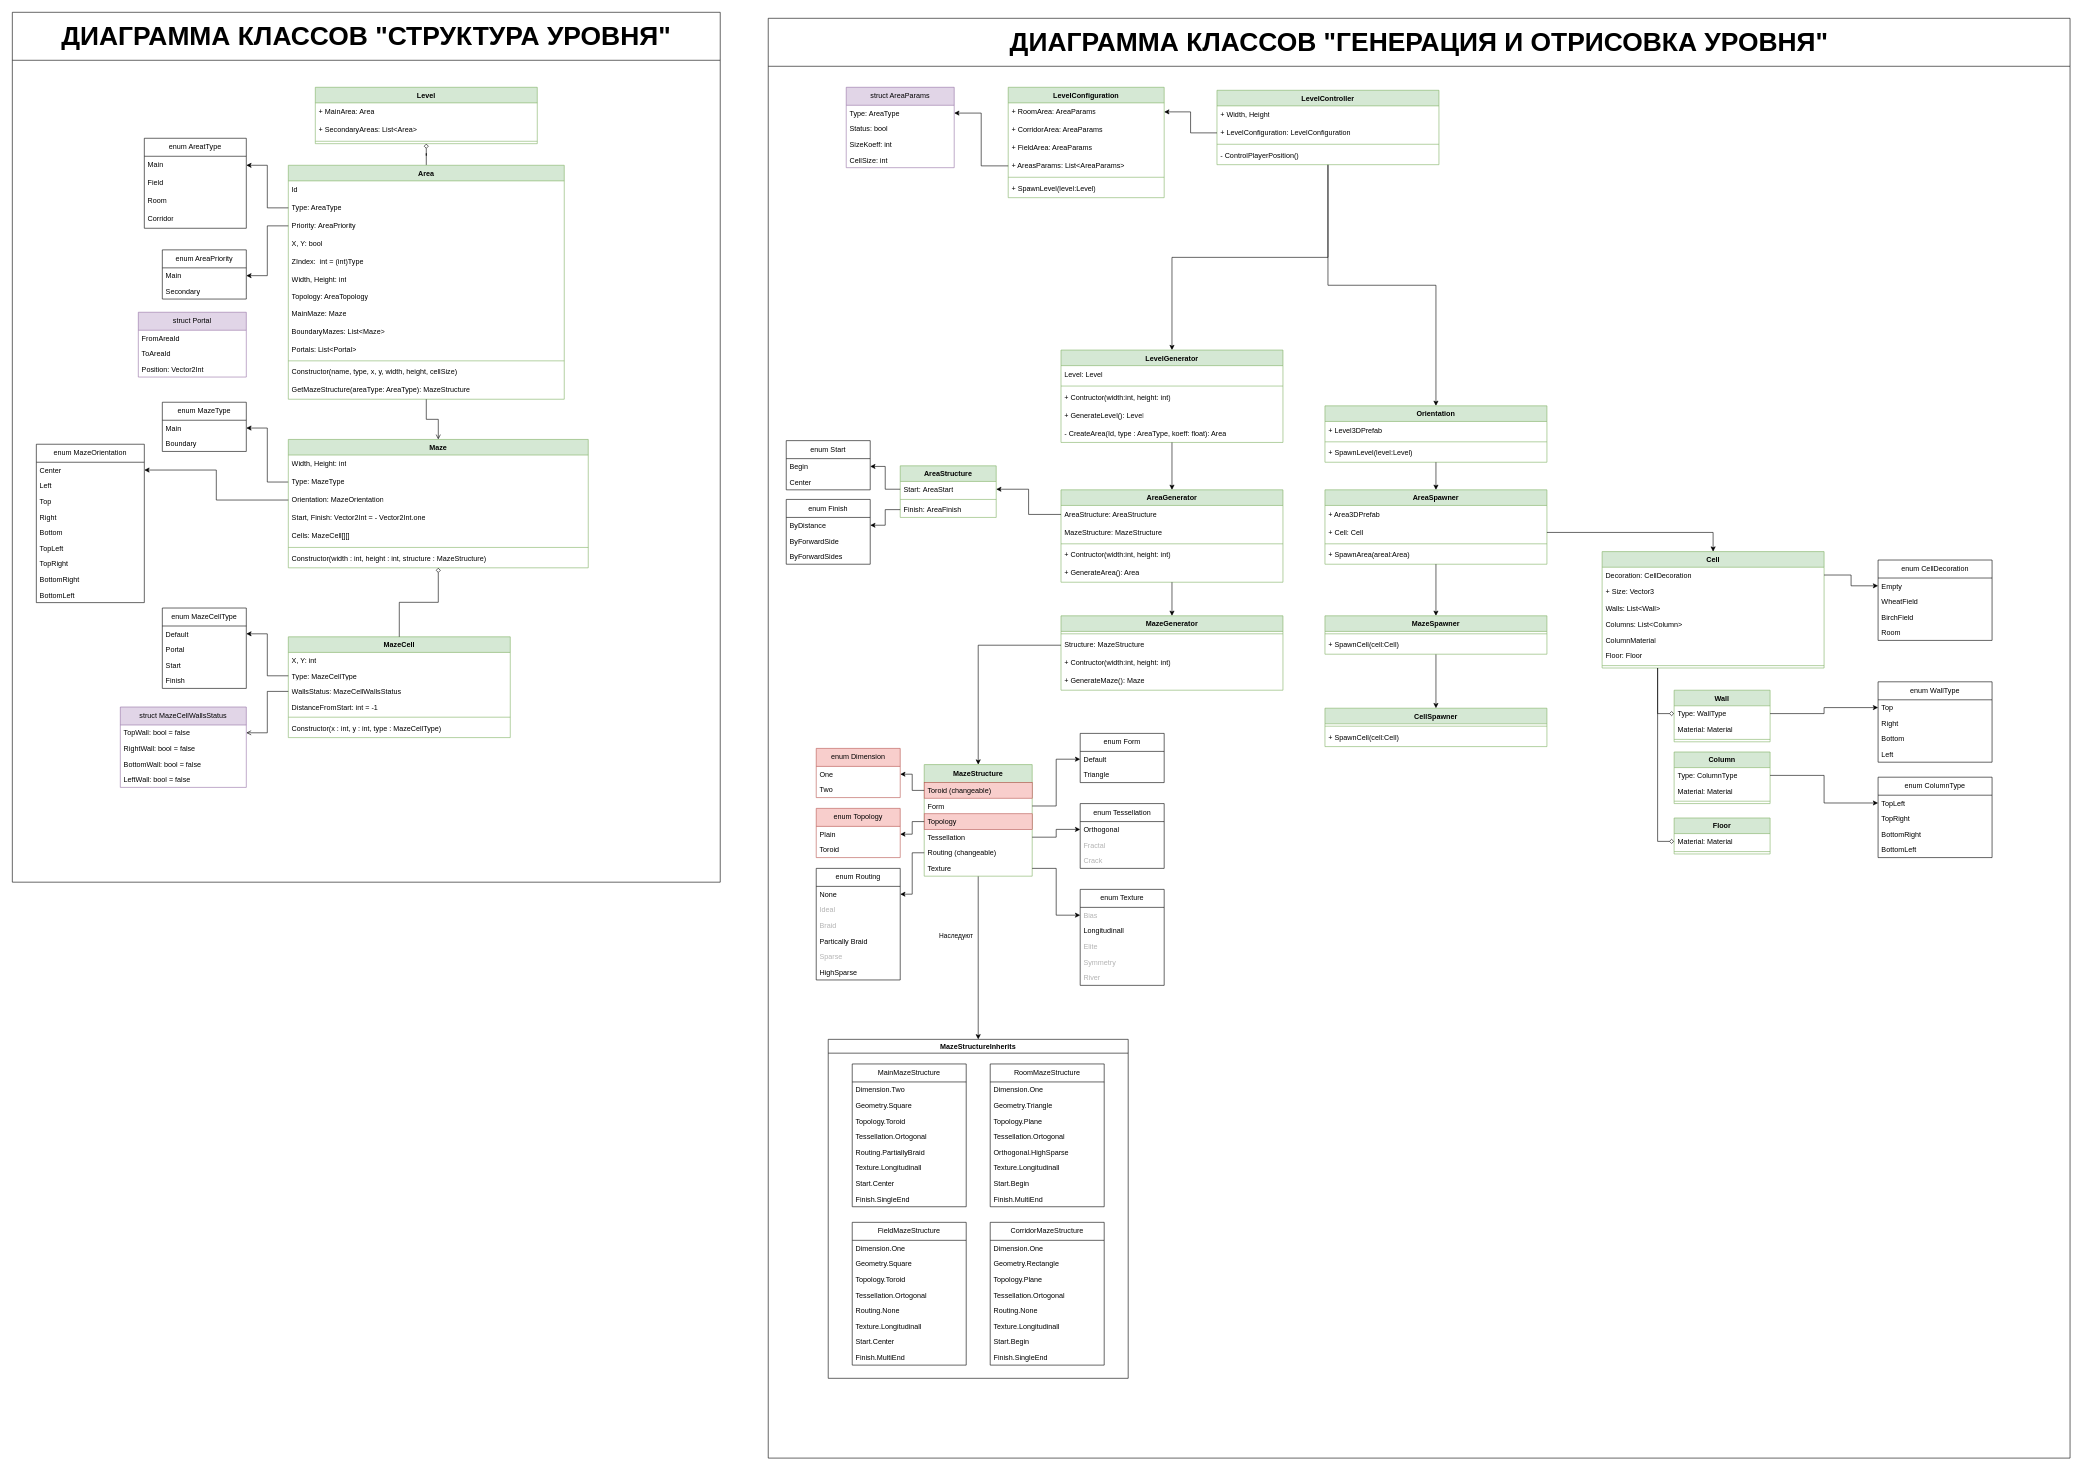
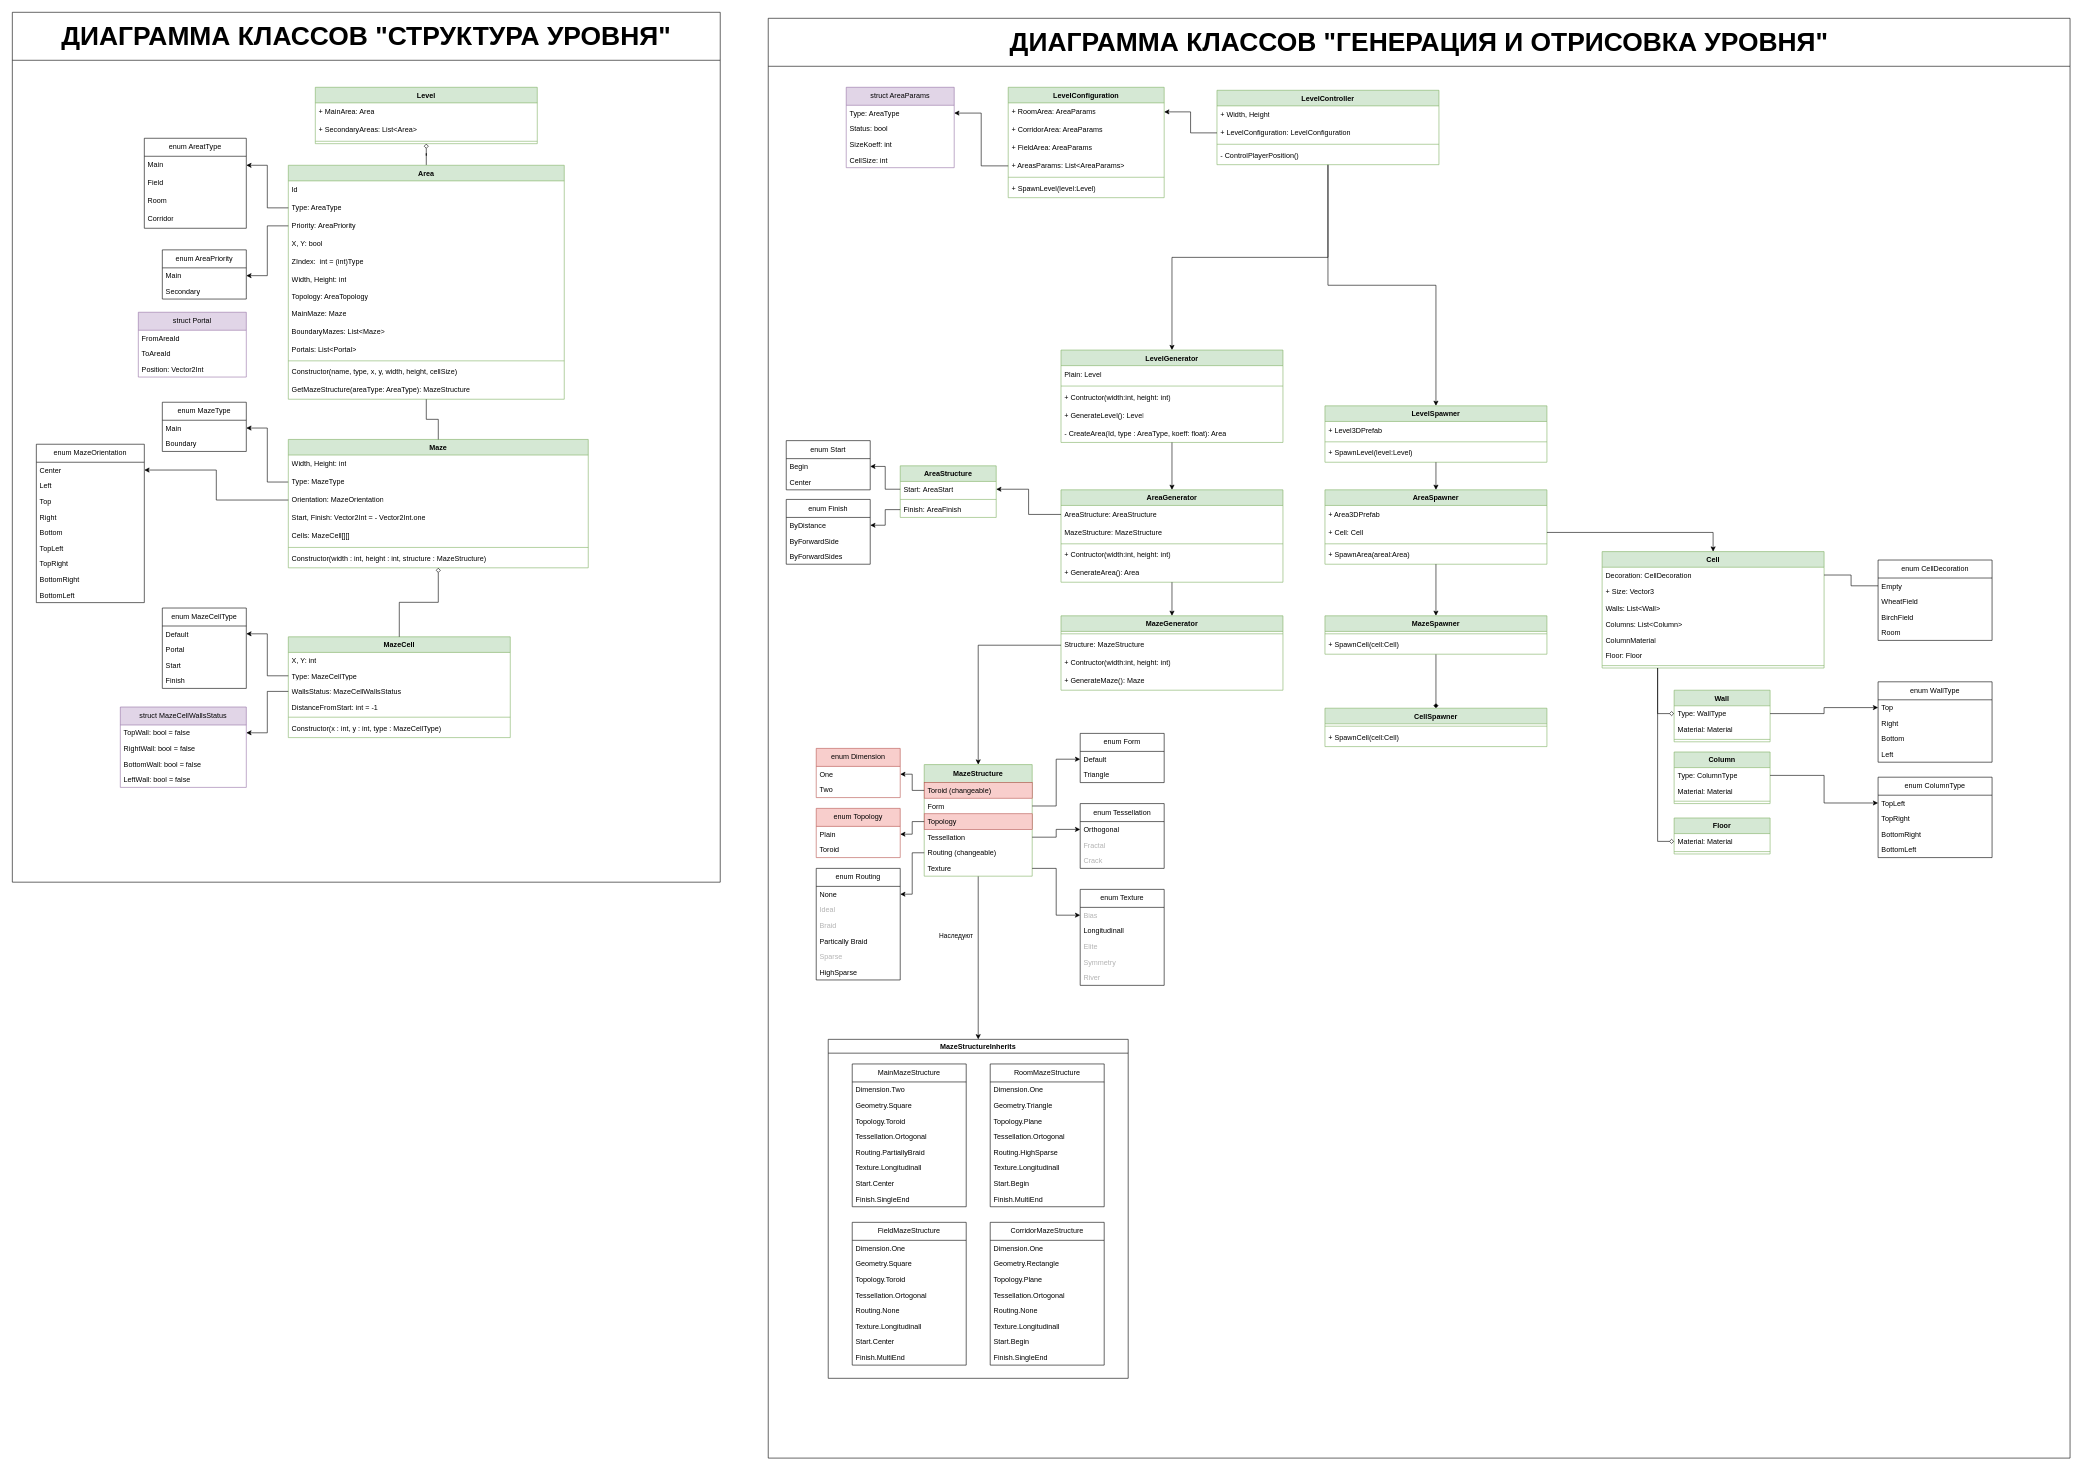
(1085, 375) -> (1084, 375)
(1436, 414) -> (1436, 414)
(438, 435) -> (438, 435)
(1872, 586) -> (1873, 586)
(1436, 702) -> (1436, 702)
(250, 733) -> (251, 733)
(1033, 1153) -> (1027, 1153)
